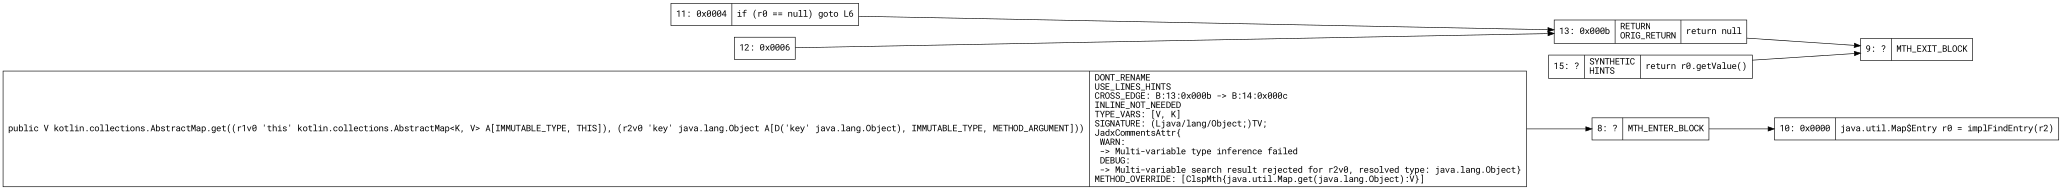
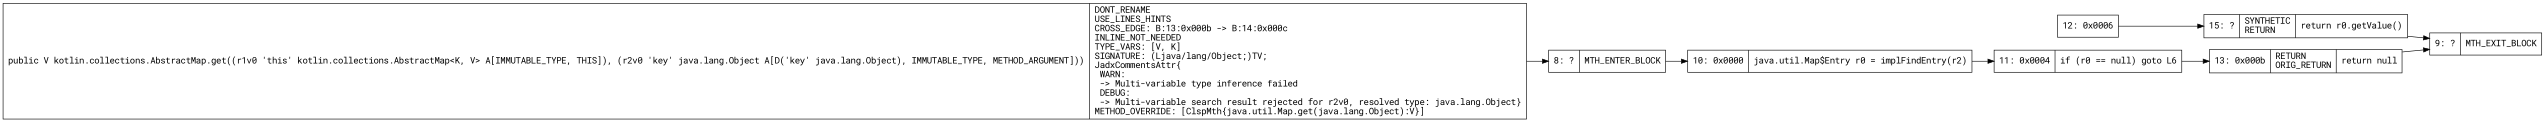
(1172, 41) -> (2158, 26)
none -> (1980, 61)
(1602, 71) -> (2260, 30)
